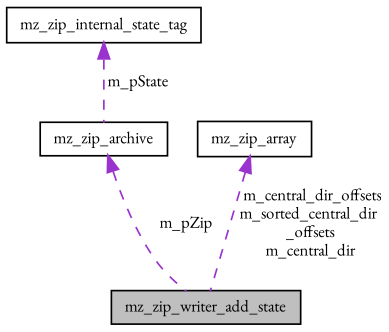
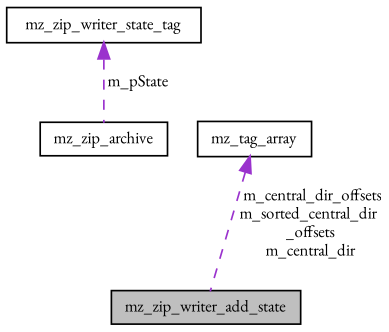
(104, 25) -> (104, 25)
(255, 139) -> (255, 139)
(141, 237) -> none
